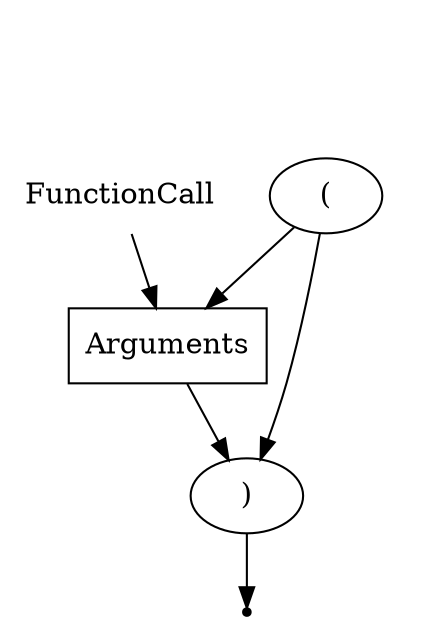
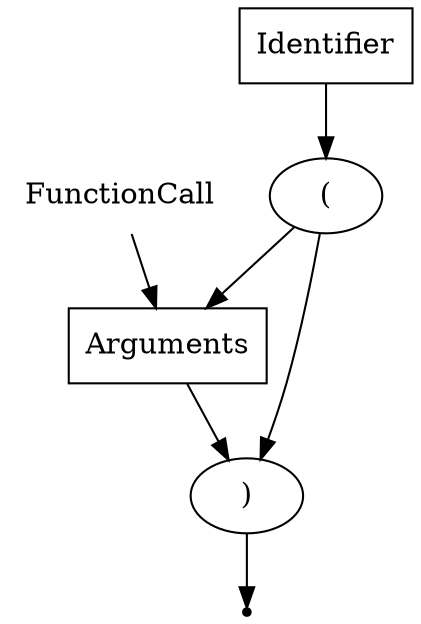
none -> (326, 46)
